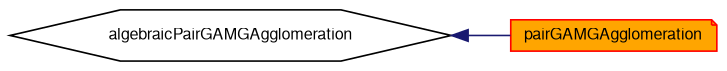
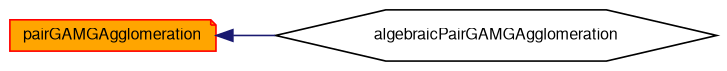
(489, 35) -> (254, 35)
